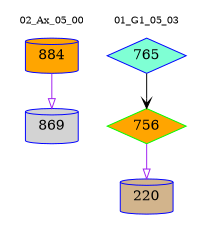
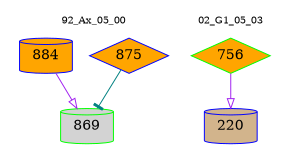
(52, 21) -> (94, 21)
(147, 21) -> (231, 21)
none -> (129, 56)
(147, 56) -> none
(52, 126) -> (87, 126)
